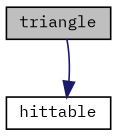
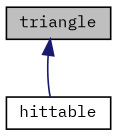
(69, 60) -> (48, 76)
